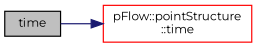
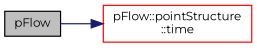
(33, 24) -> (33, 24)
